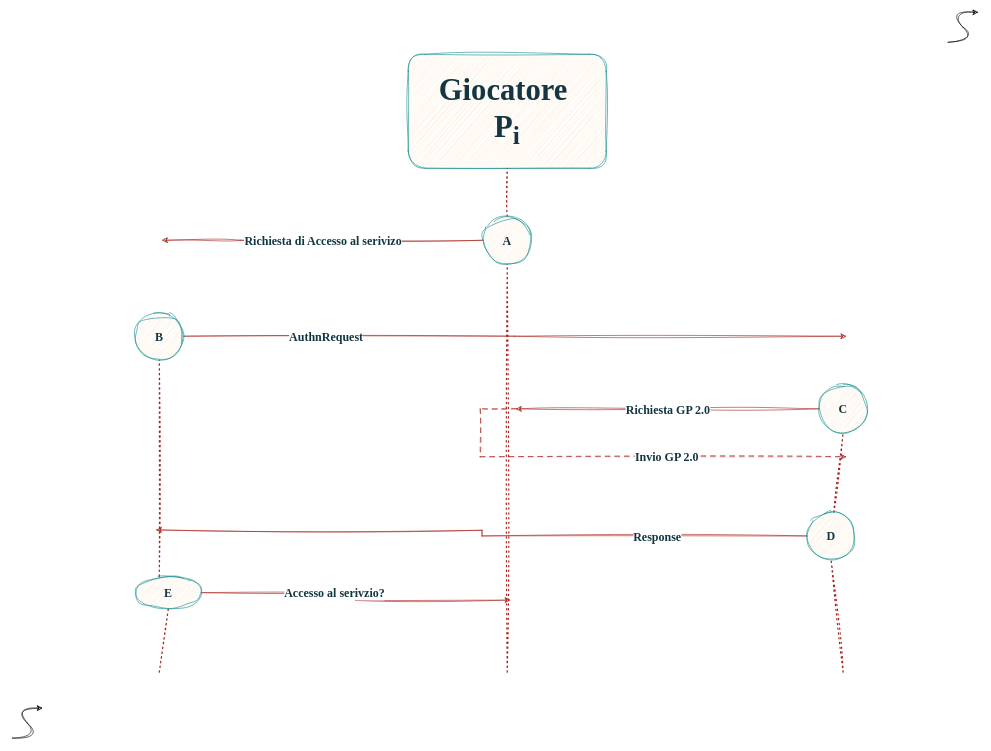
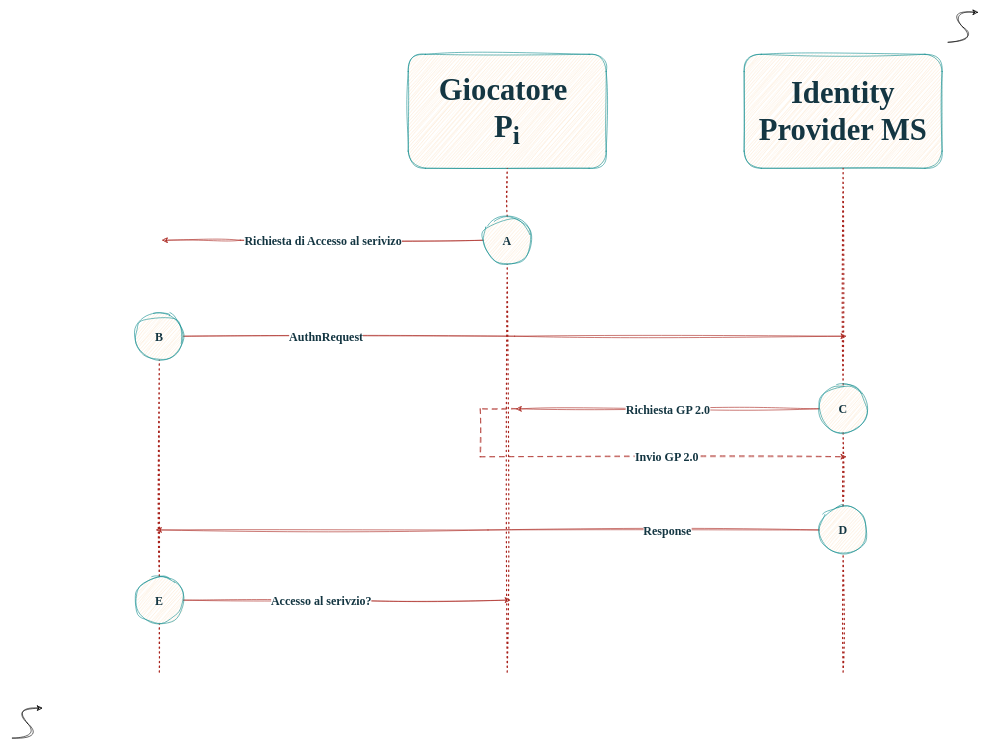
none -> (843, 111)
none -> (843, 276)
(831, 536) -> (843, 530)
(168, 593) -> (159, 600)
